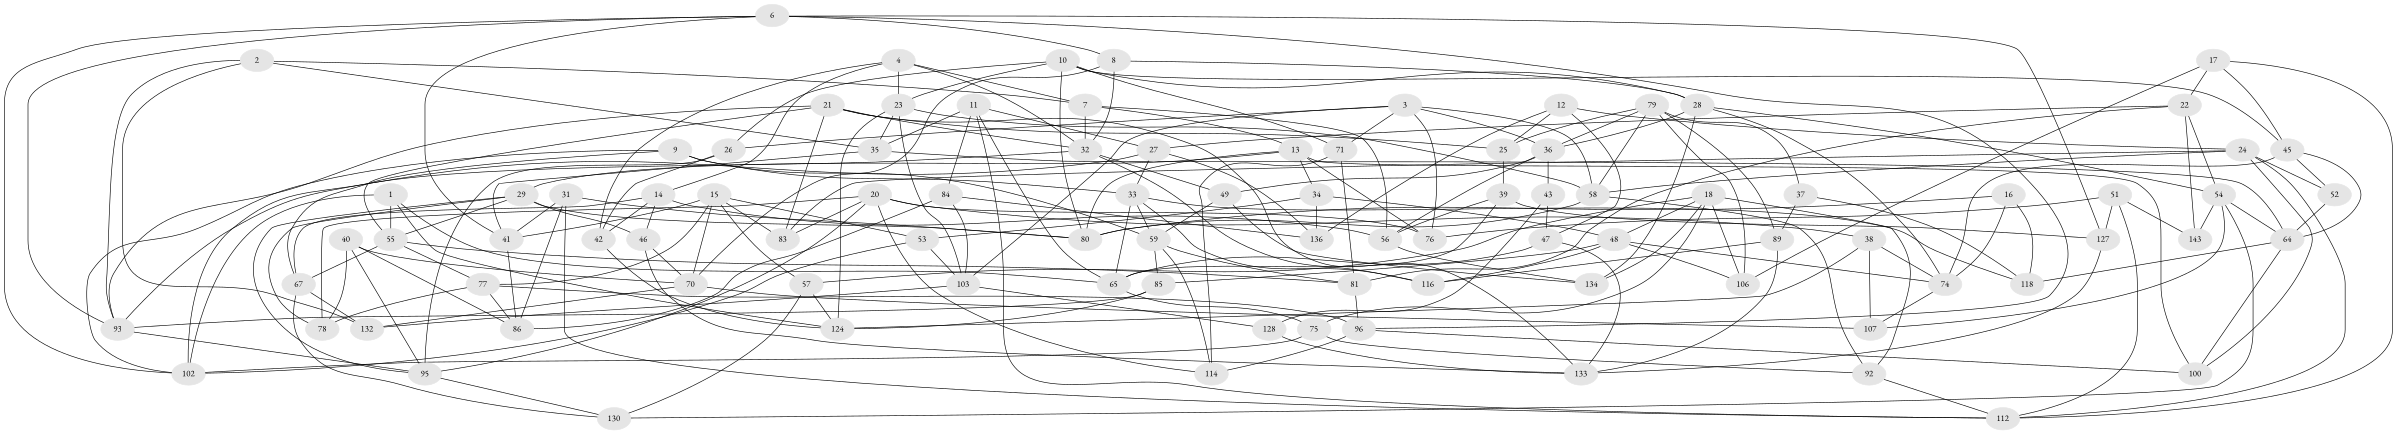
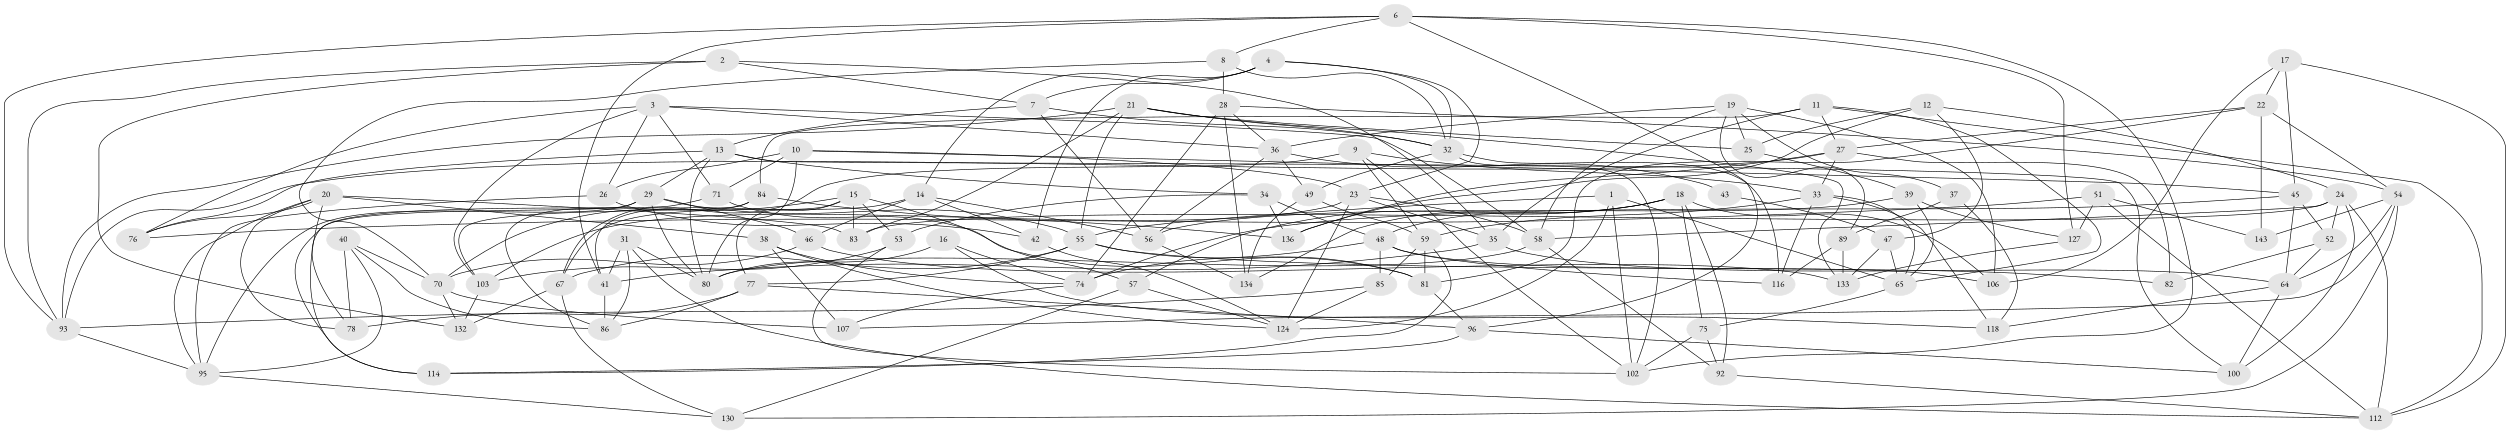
(1335, 84) -> none
(1652, 105) -> (1731, 105)
none -> (2169, 284)
(1269, 329) -> none
